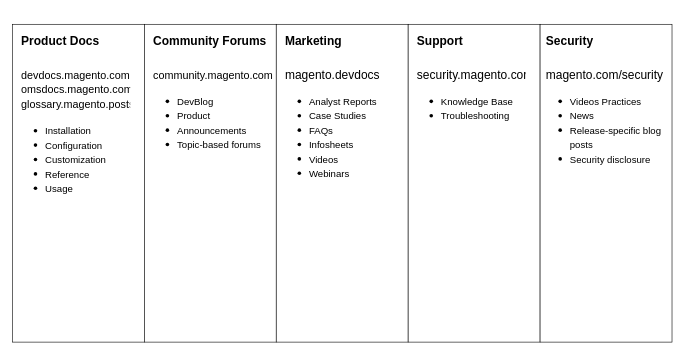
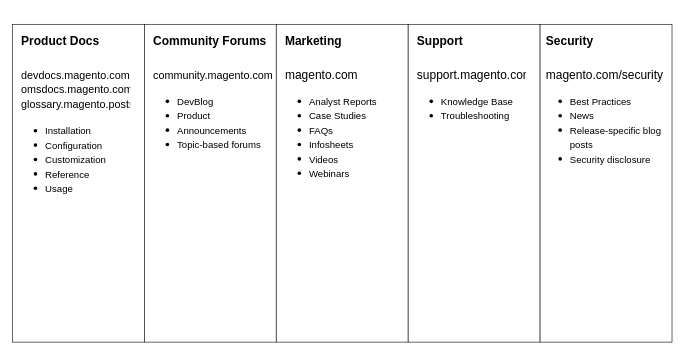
(472, 42) -> (472, 42)
(334, 64) -> (333, 64)
(608, 64) -> (608, 64)
